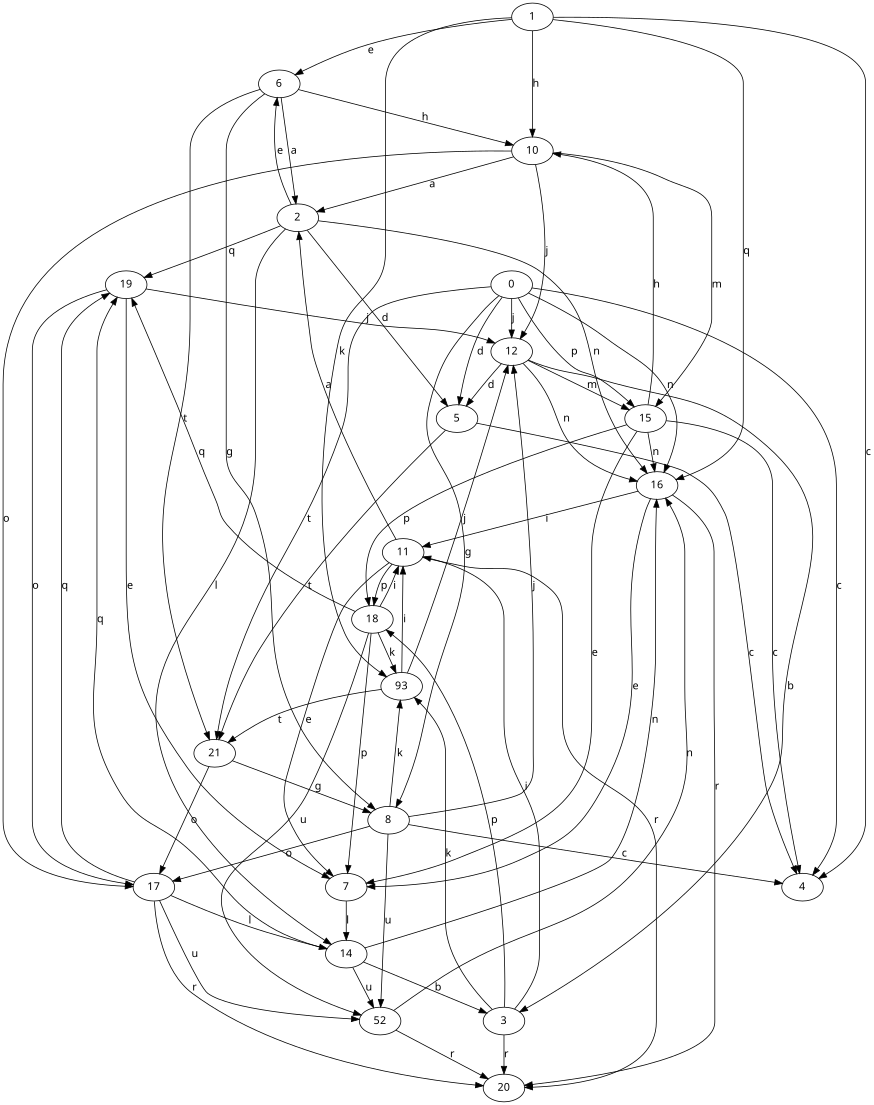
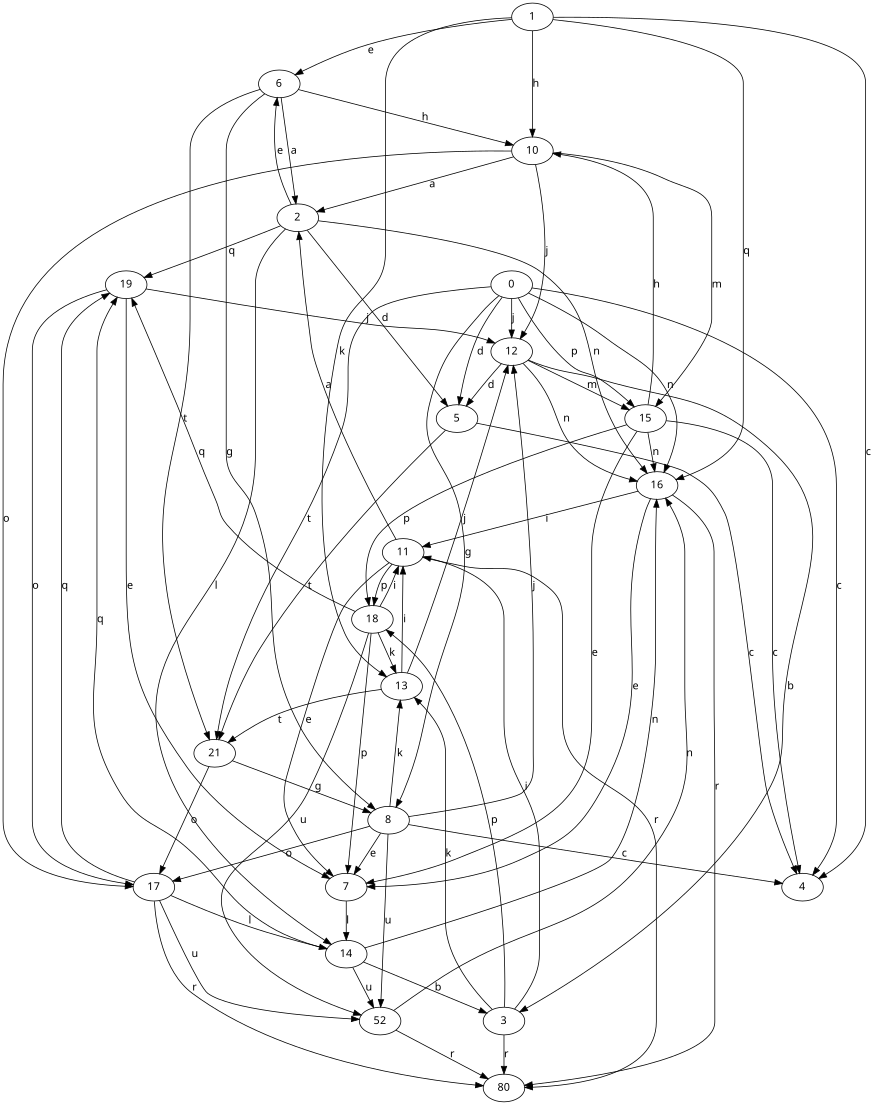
(402, 686) -> (402, 686)
none -> (369, 850)
(504, 1088) -> (504, 1088)
